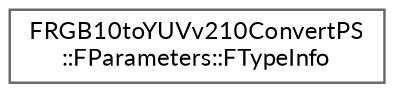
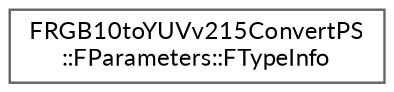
(197, 46) -> (197, 46)
